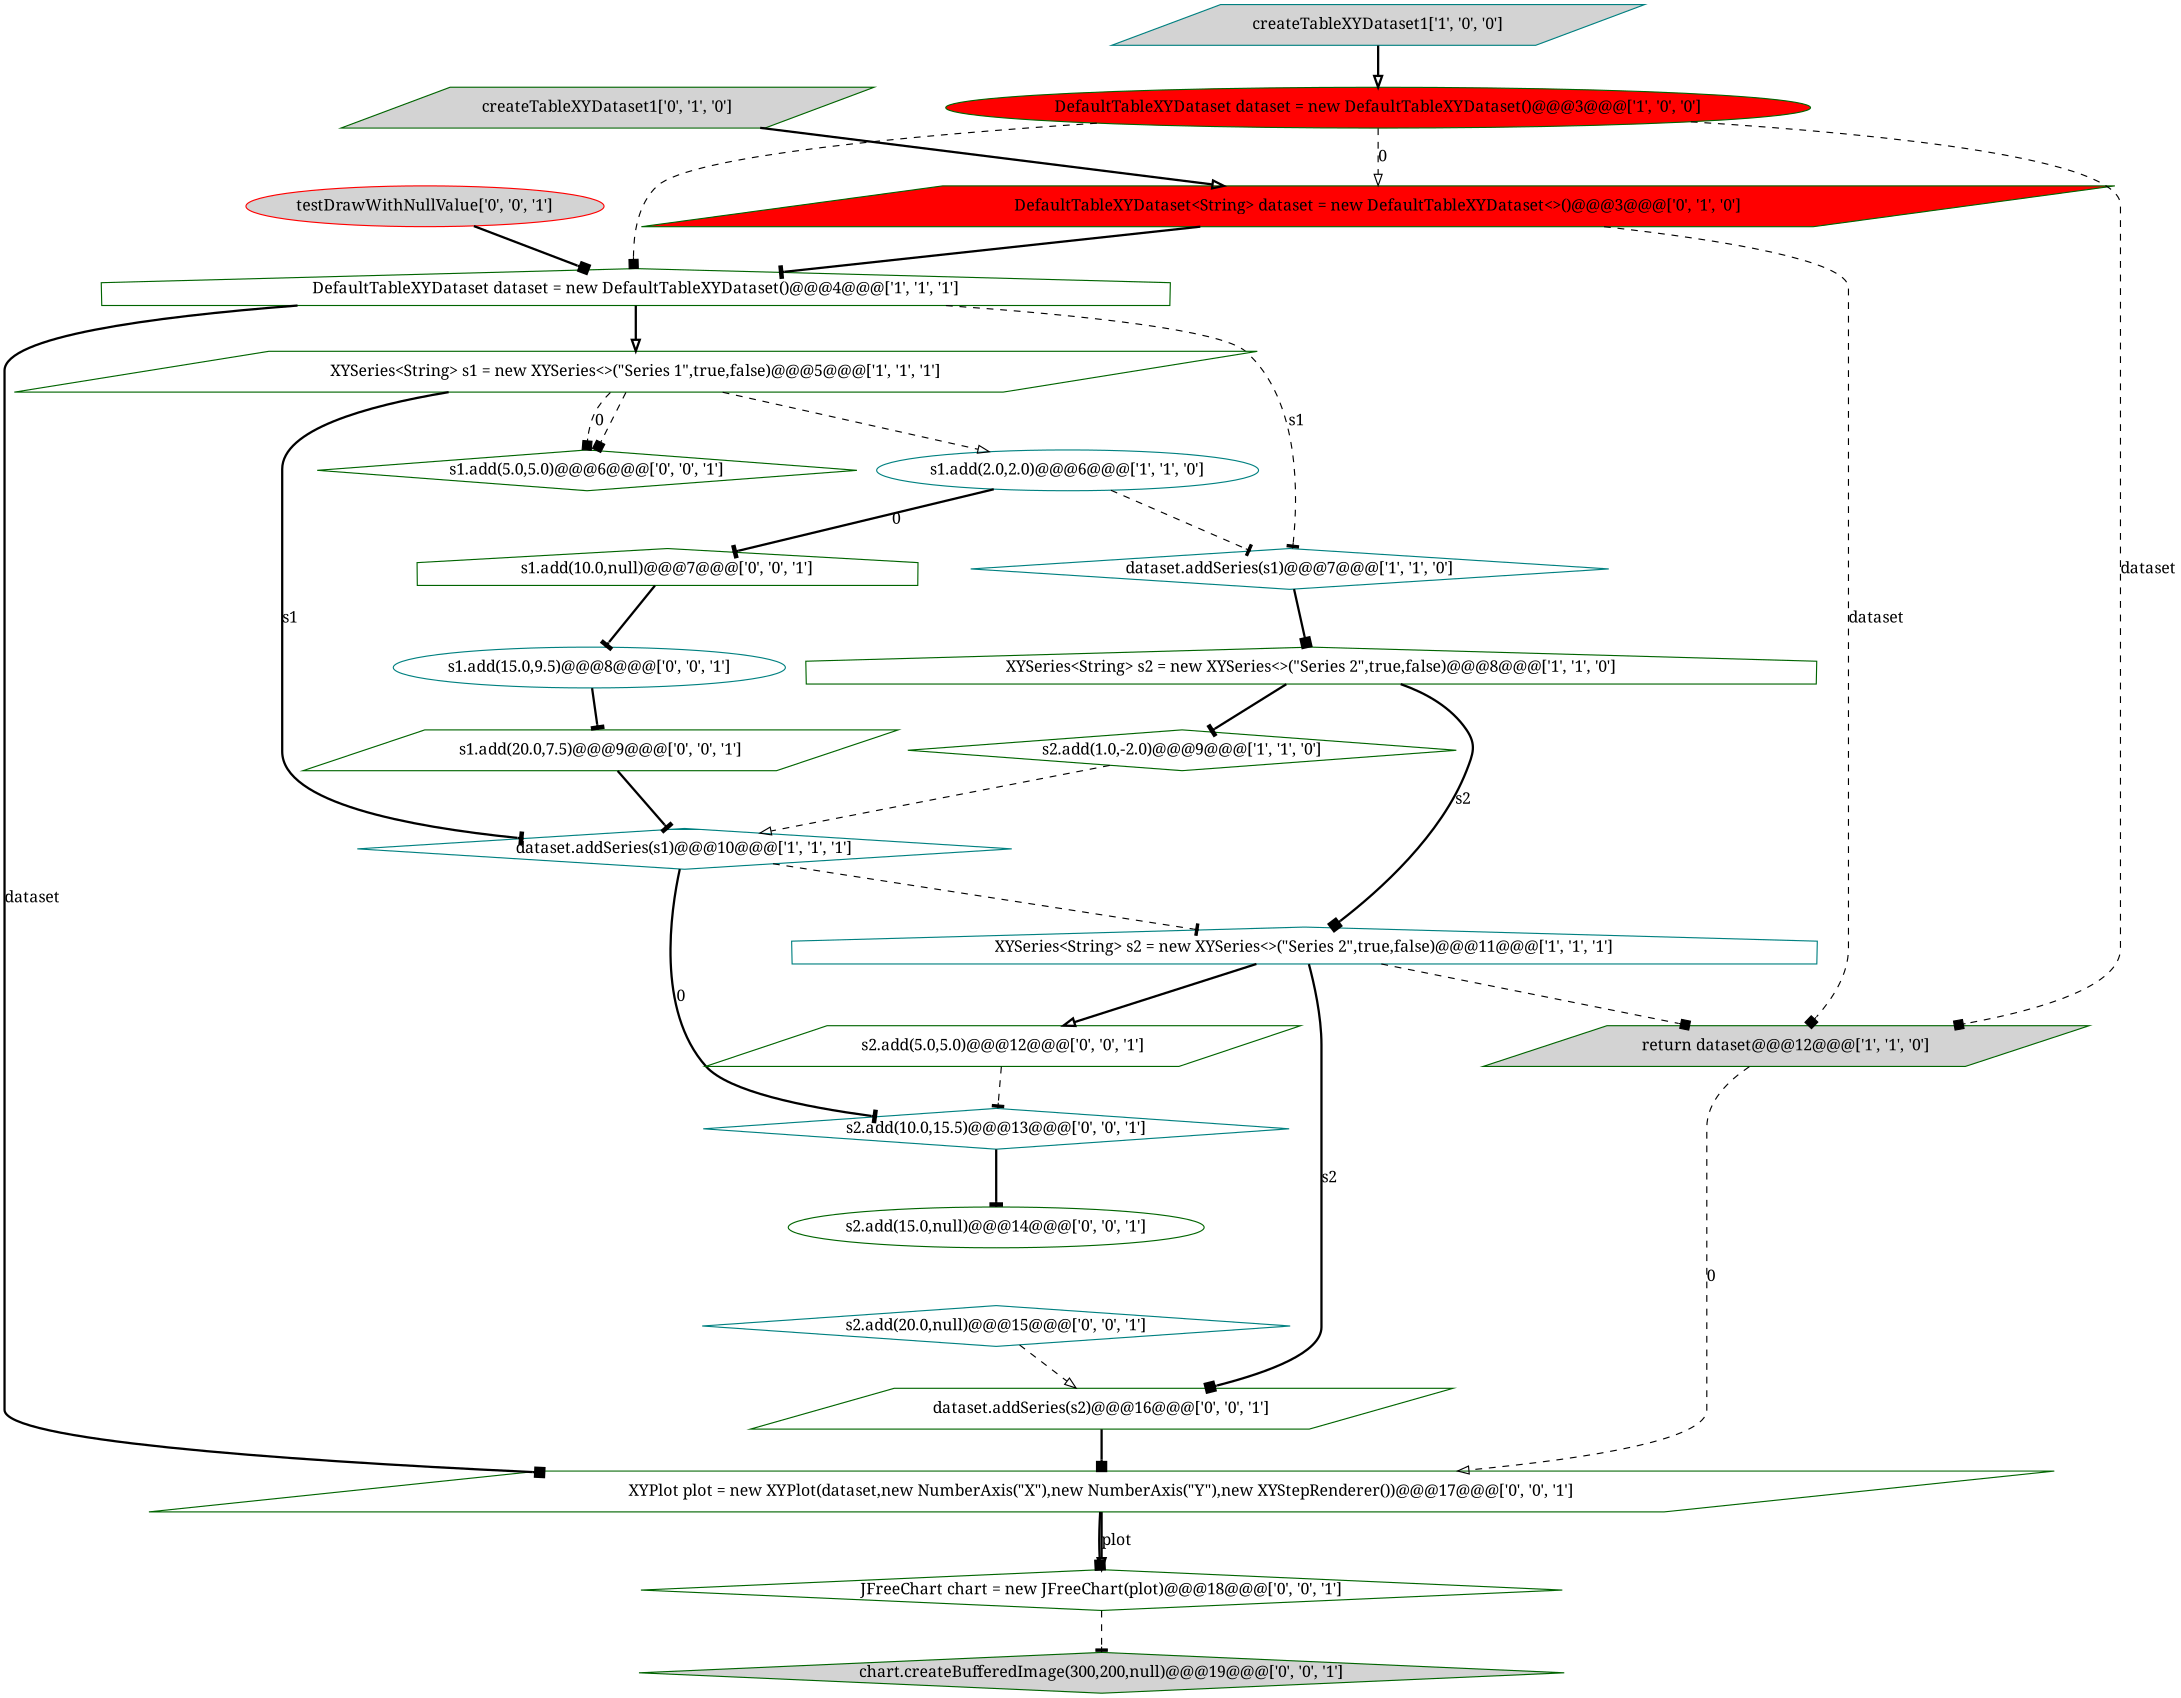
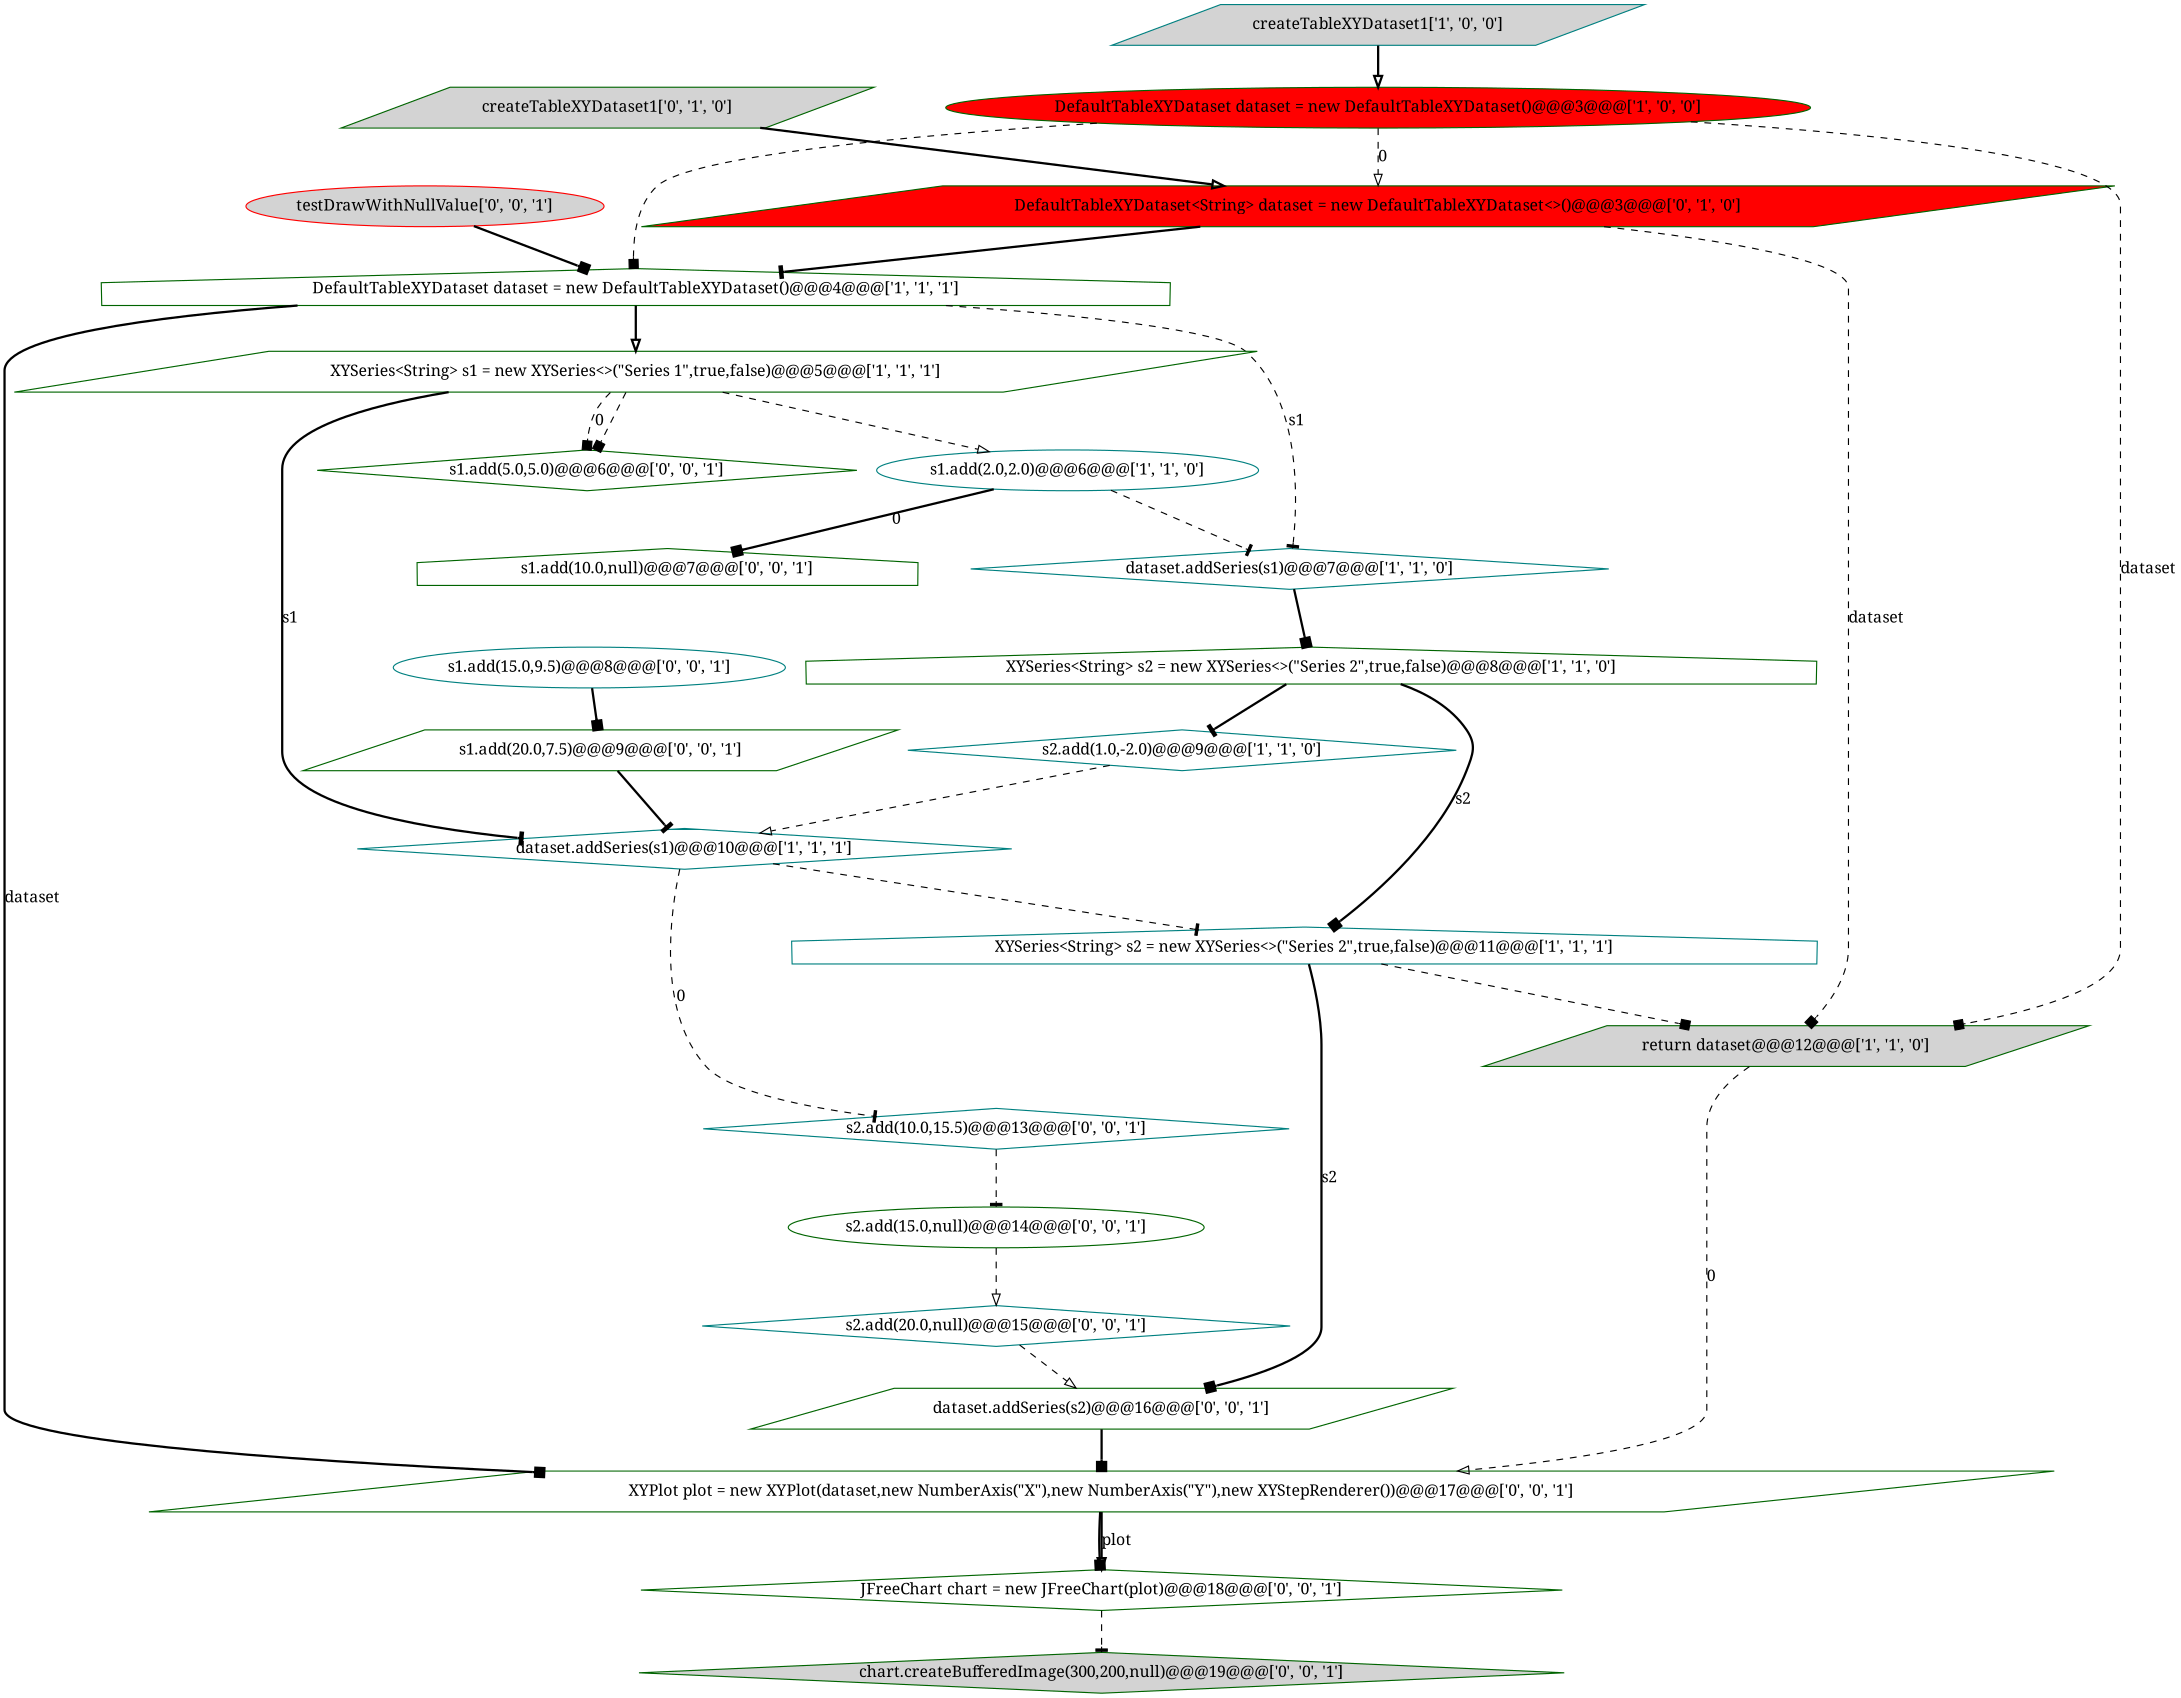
(866, 520) -> (866, 520)
(632, 614) -> none
(595, 706) -> (595, 706)
(1182, 750) -> (1182, 750)
(1003, 1046) -> none
(697, 1054) -> (697, 1054)
(996, 1175) -> (996, 1175)
none -> (996, 1271)
